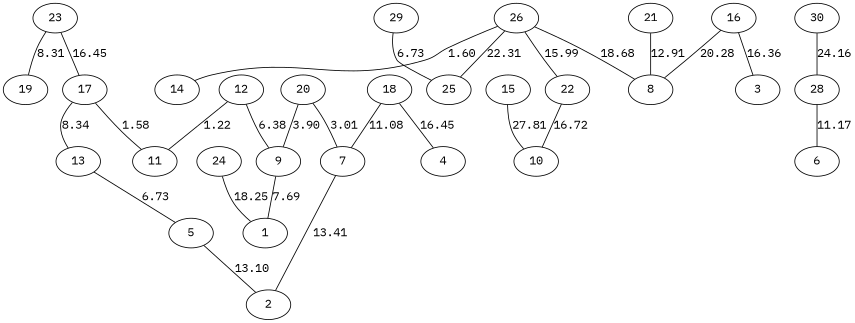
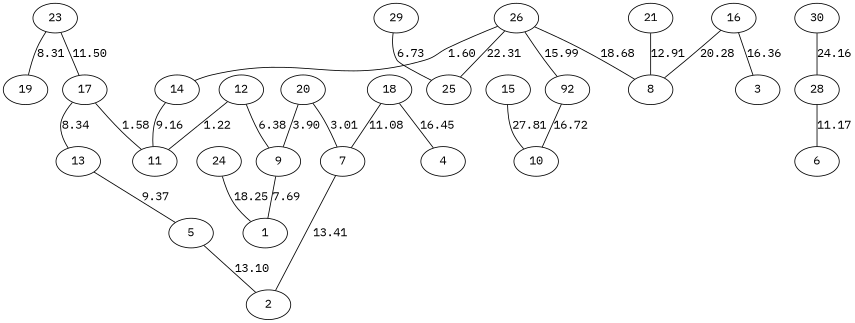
(90, 54) -> (90, 54)
(567, 90) -> (567, 90)
none -> (155, 123)
(156, 197) -> (156, 197)
